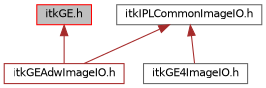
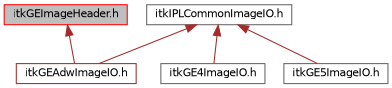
(64, 15) -> (66, 15)
none -> (336, 74)
